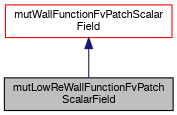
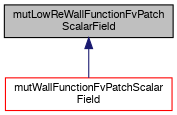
(89, 63) -> (89, 63)
